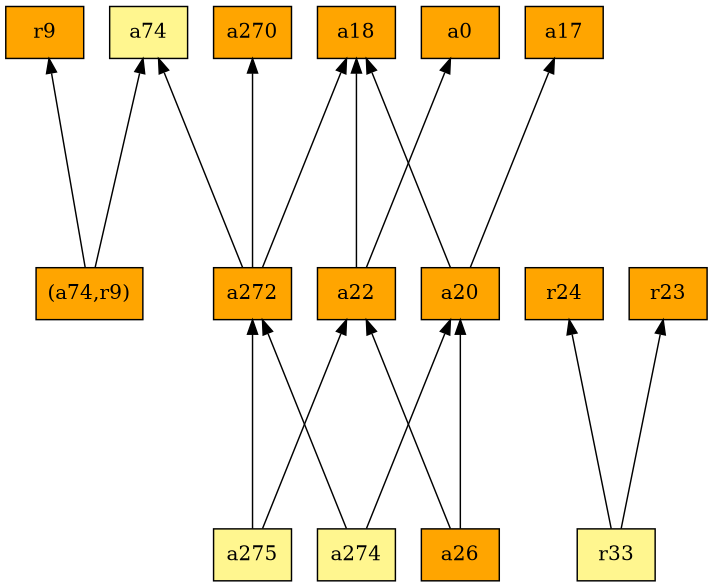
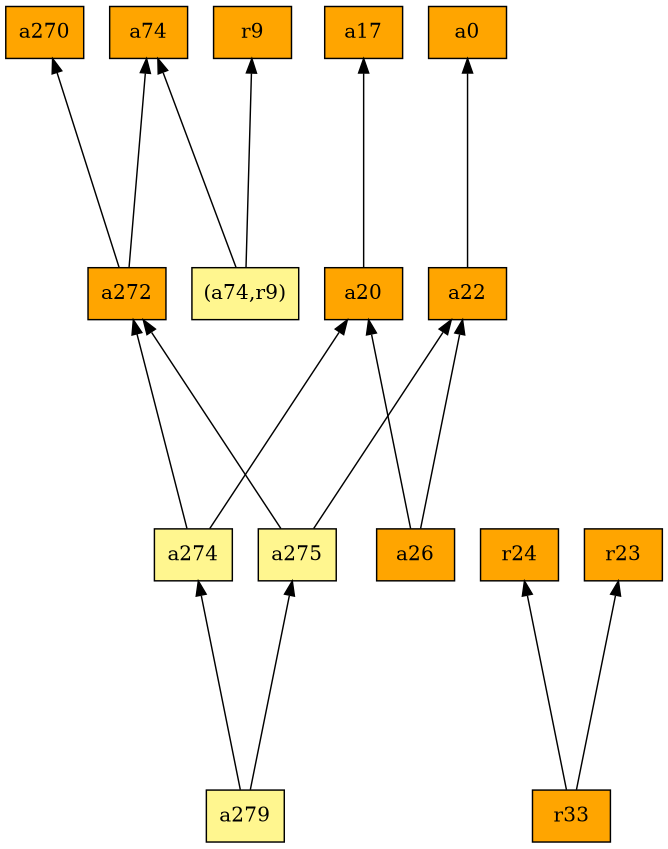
(149, 32) -> (149, 32)
(356, 32) -> none
(89, 294) -> (245, 294)
(616, 555) -> (571, 816)
none -> (245, 816)
